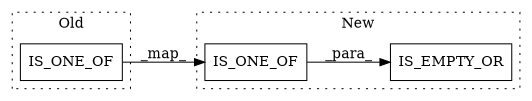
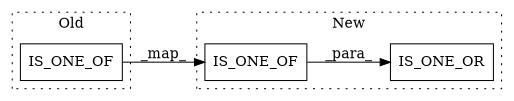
(451, 62) -> (442, 62)
